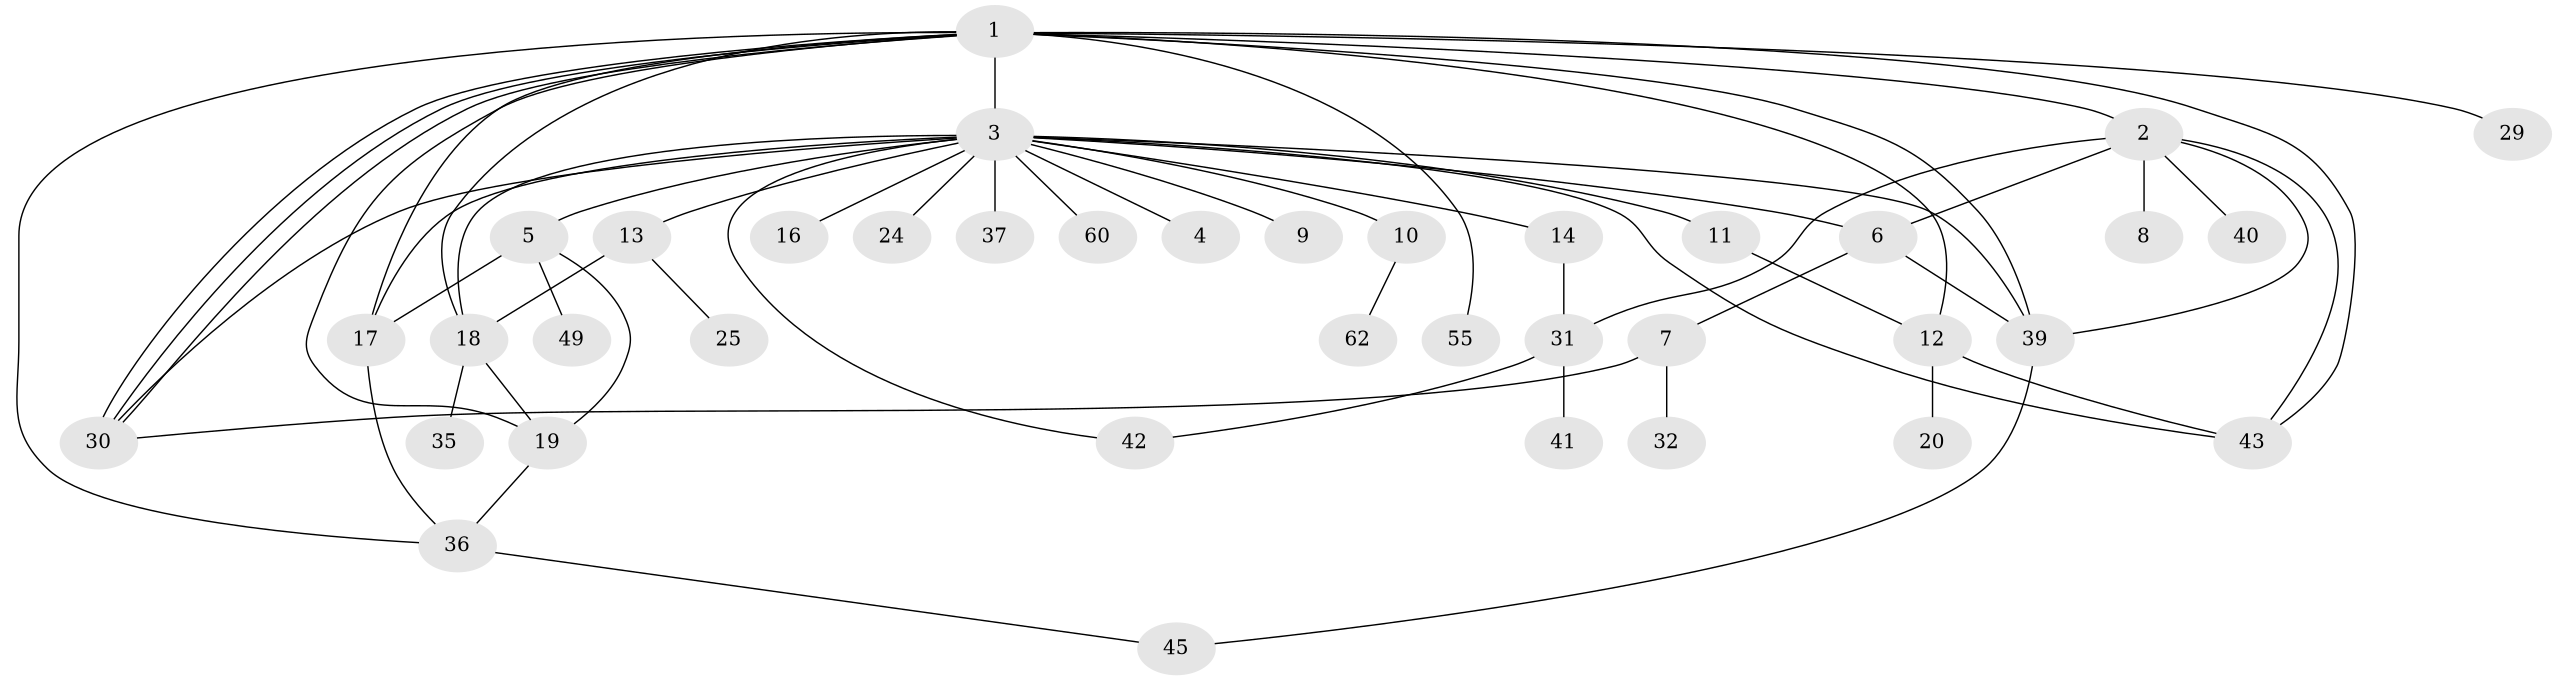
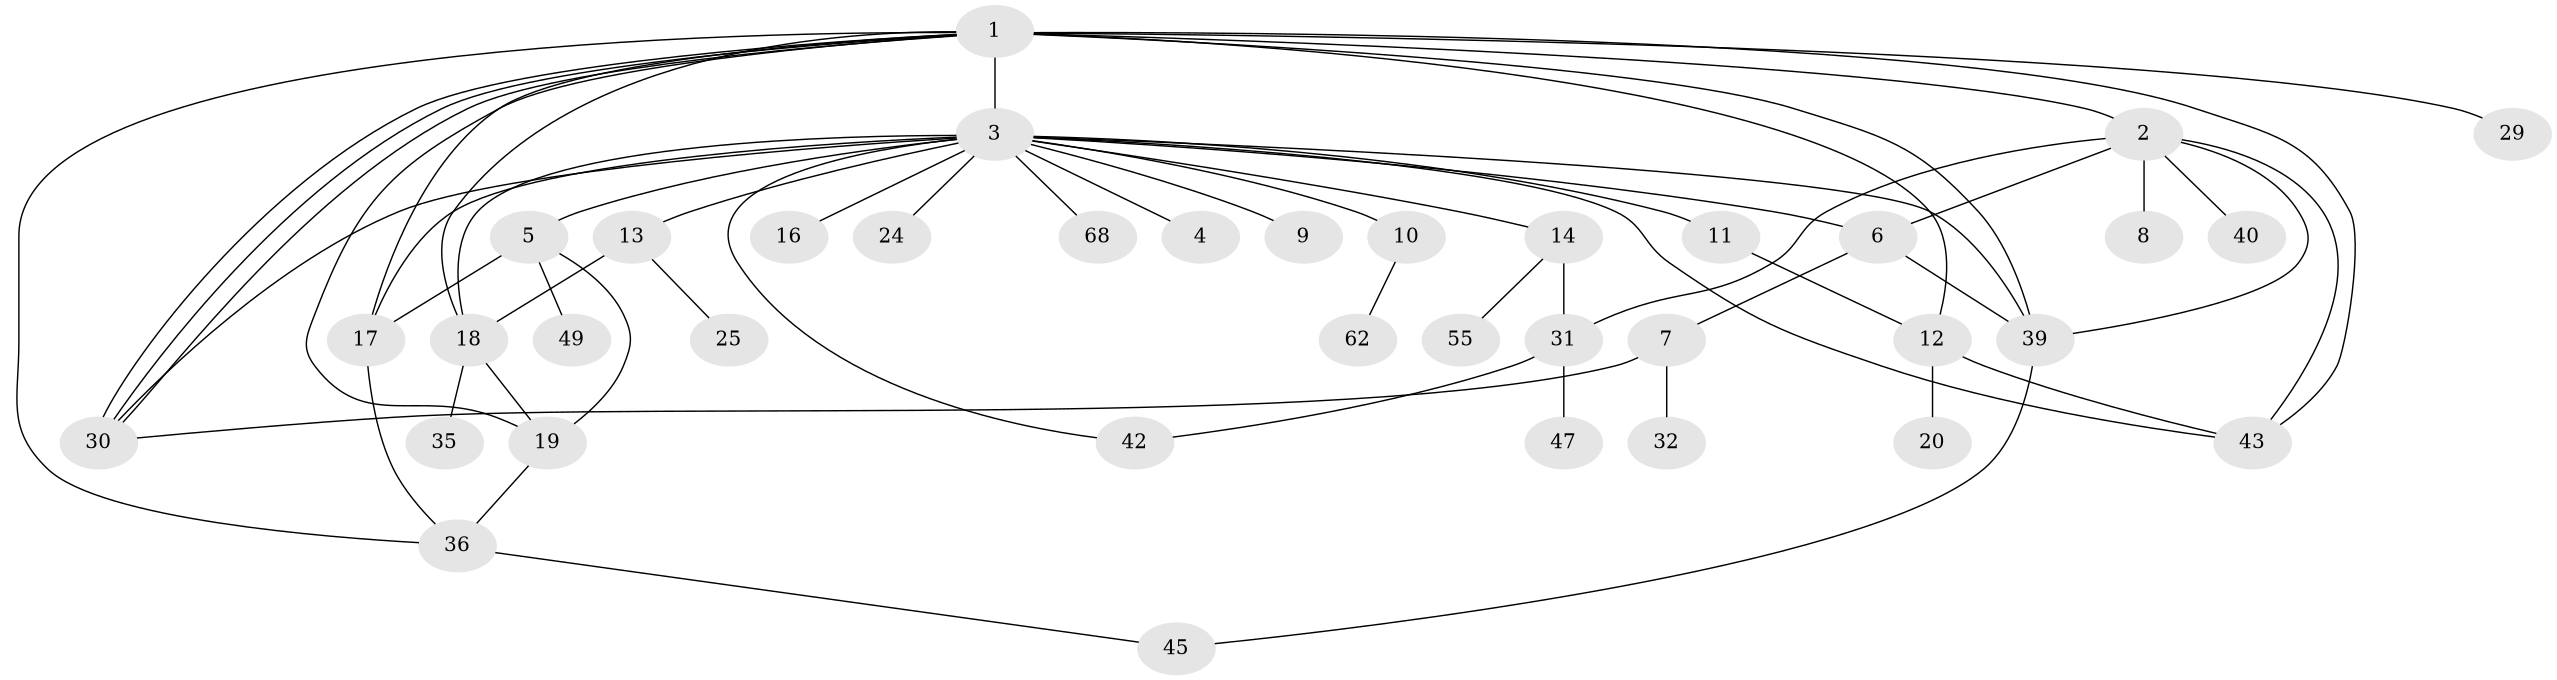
(1315, 100) -> (1512, 289)
(995, 237) -> none
(1098, 237) -> (1098, 237)
(1564, 443) -> (1564, 443)
